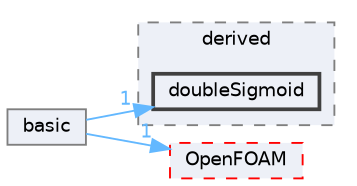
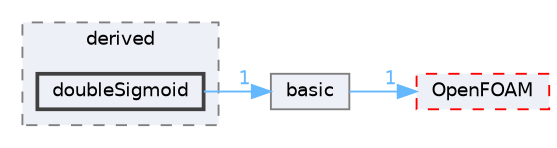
(110, 115) -> (230, 92)
